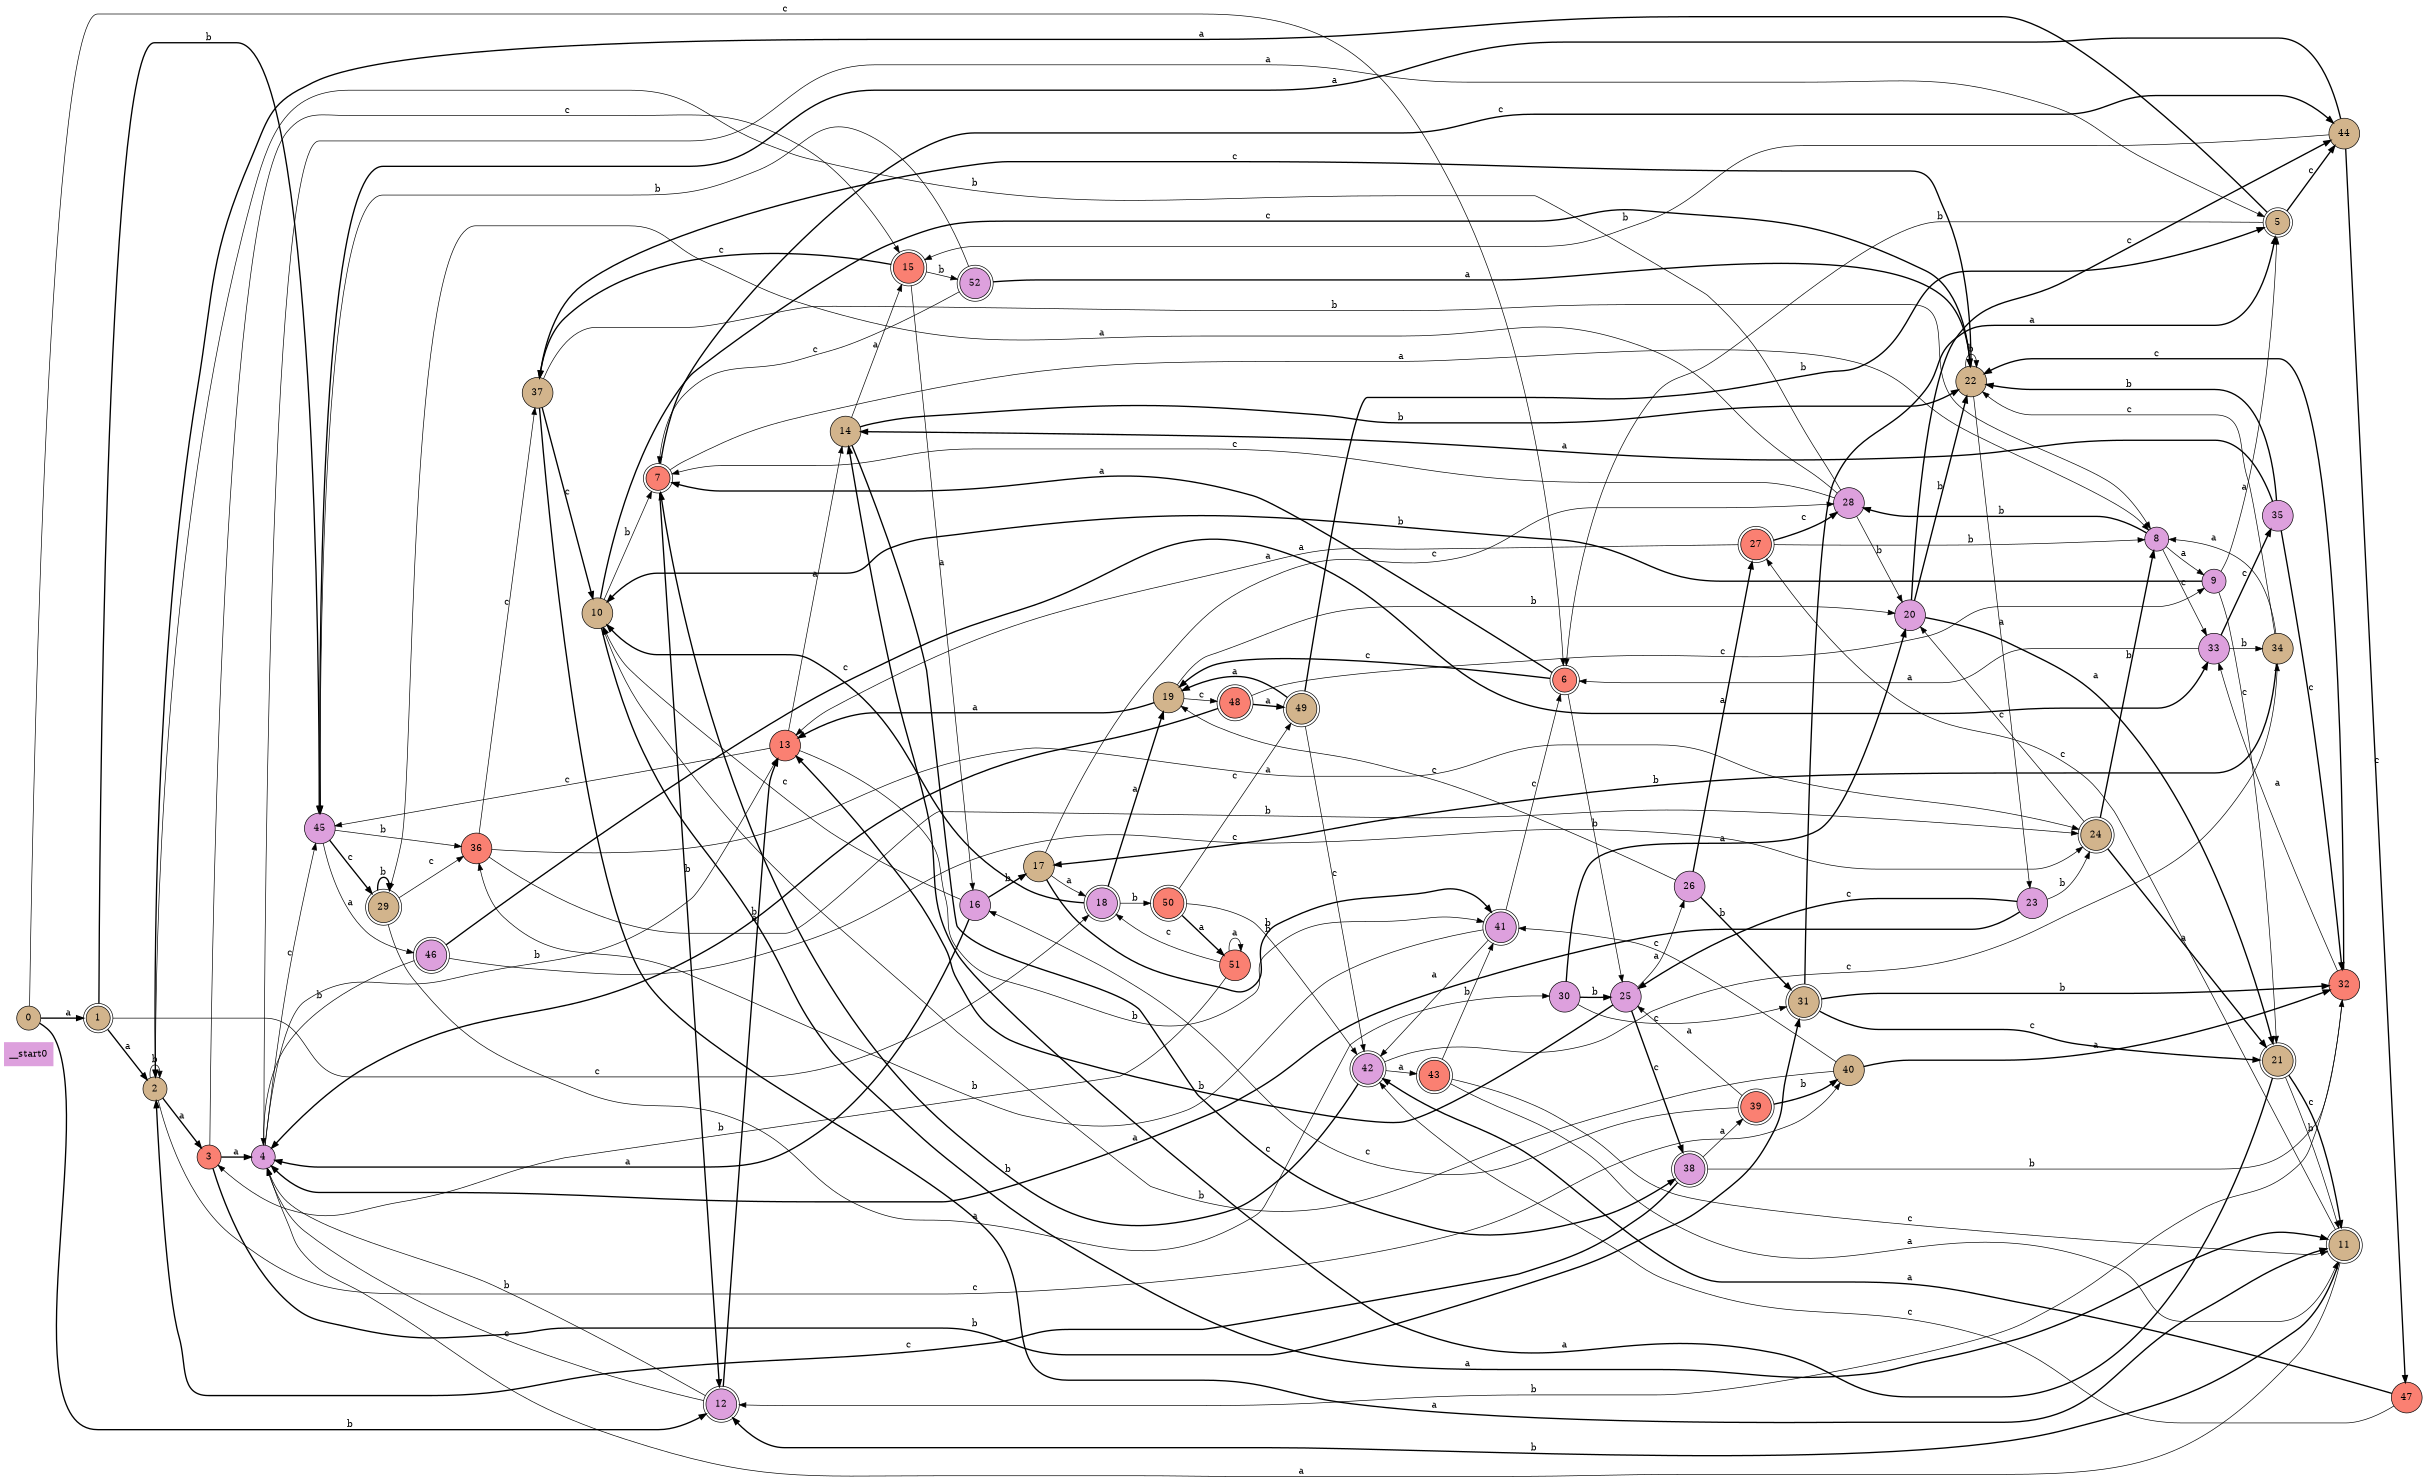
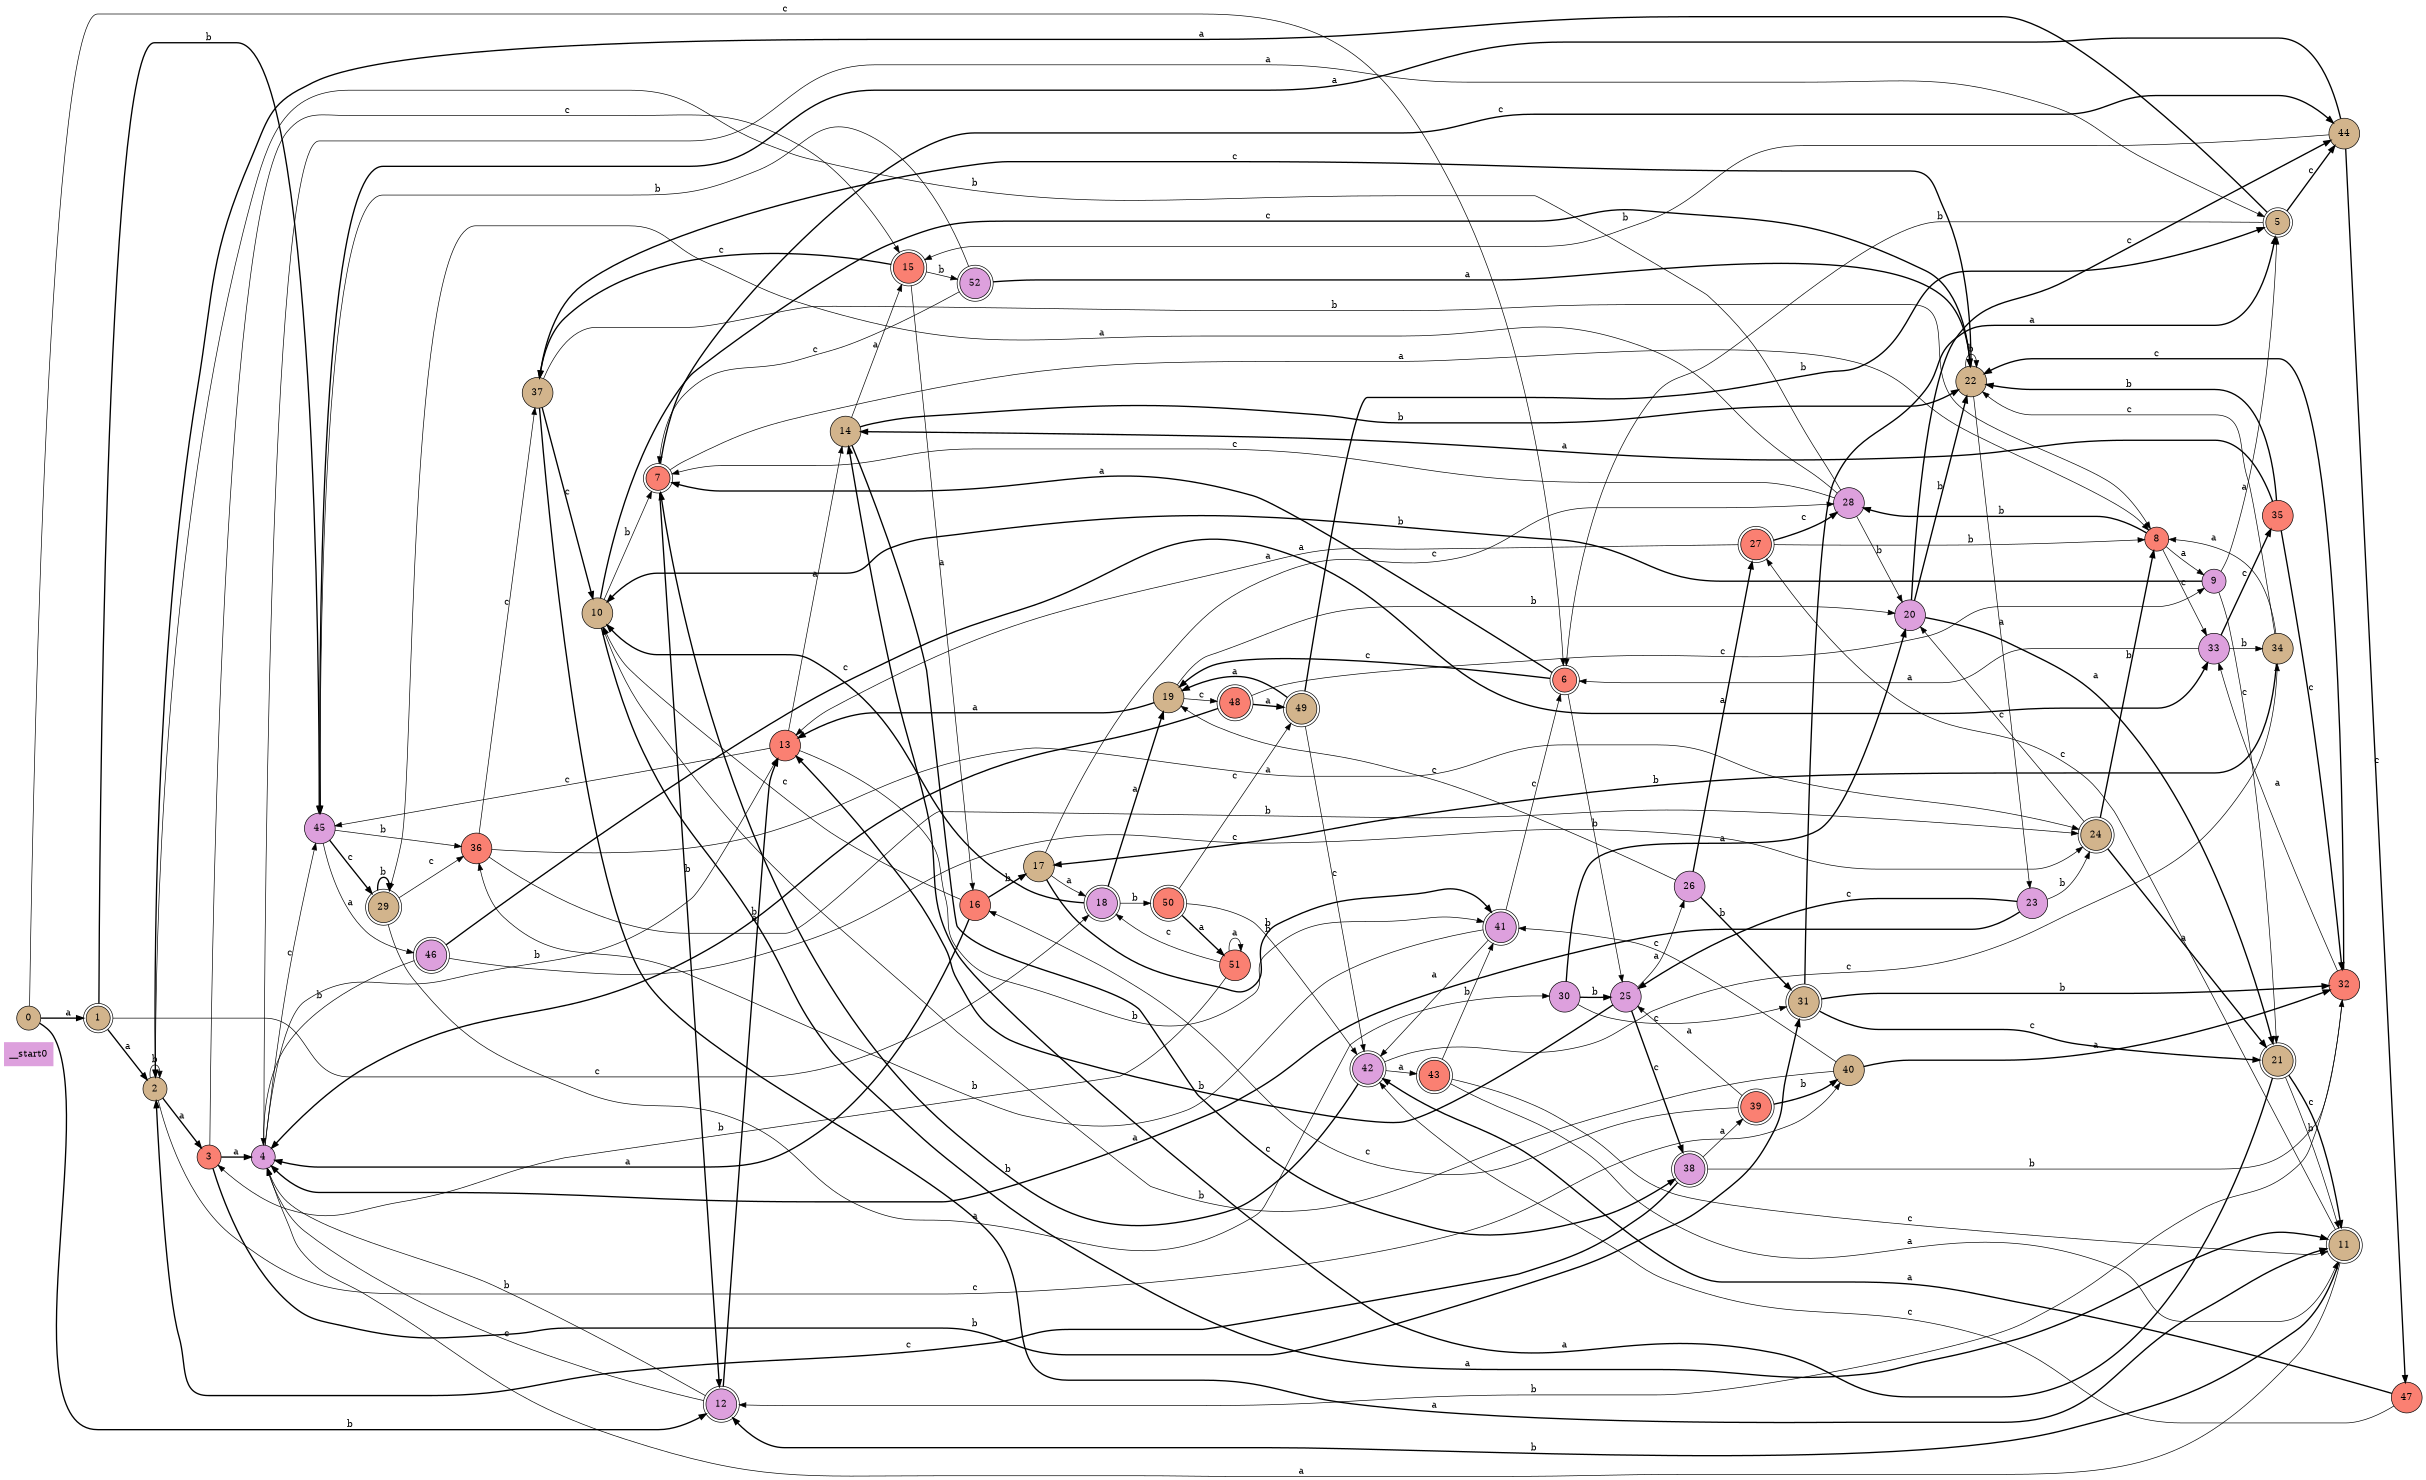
(2278, 516) -> (2278, 516)
(2157, 539) -> (2157, 539)
(975, 905) -> (975, 905)
